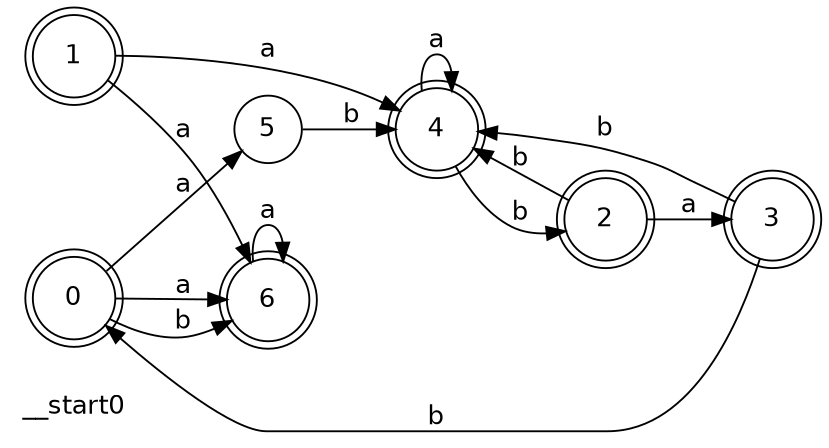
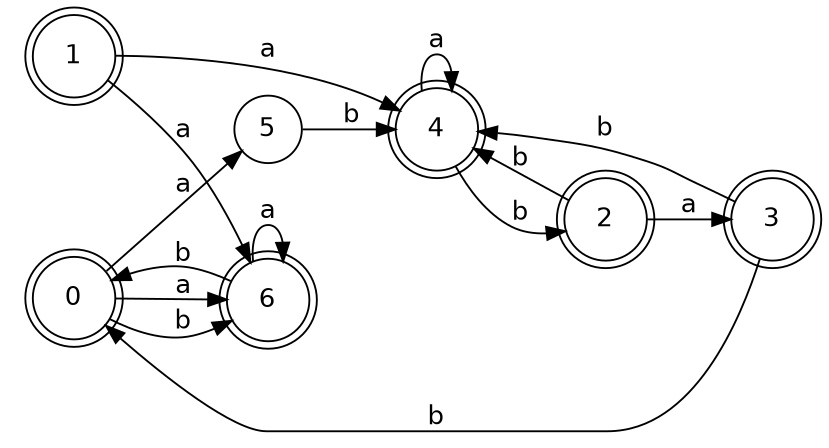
none -> (181, 267)
(74, 407) -> none
